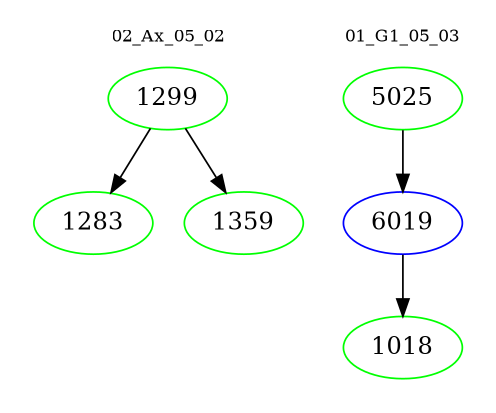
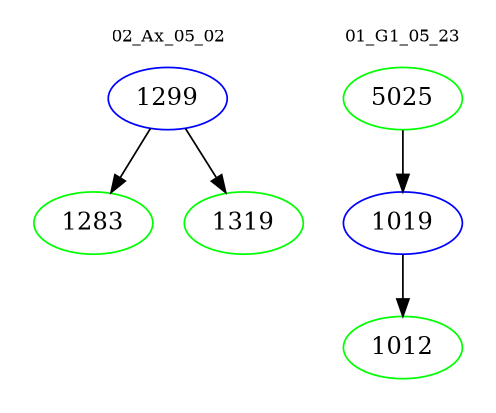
(403, 37) -> (403, 37)
(168, 99) -> (168, 99)
(244, 223) -> (244, 223)
(403, 223) -> (403, 223)
(403, 348) -> (403, 348)
